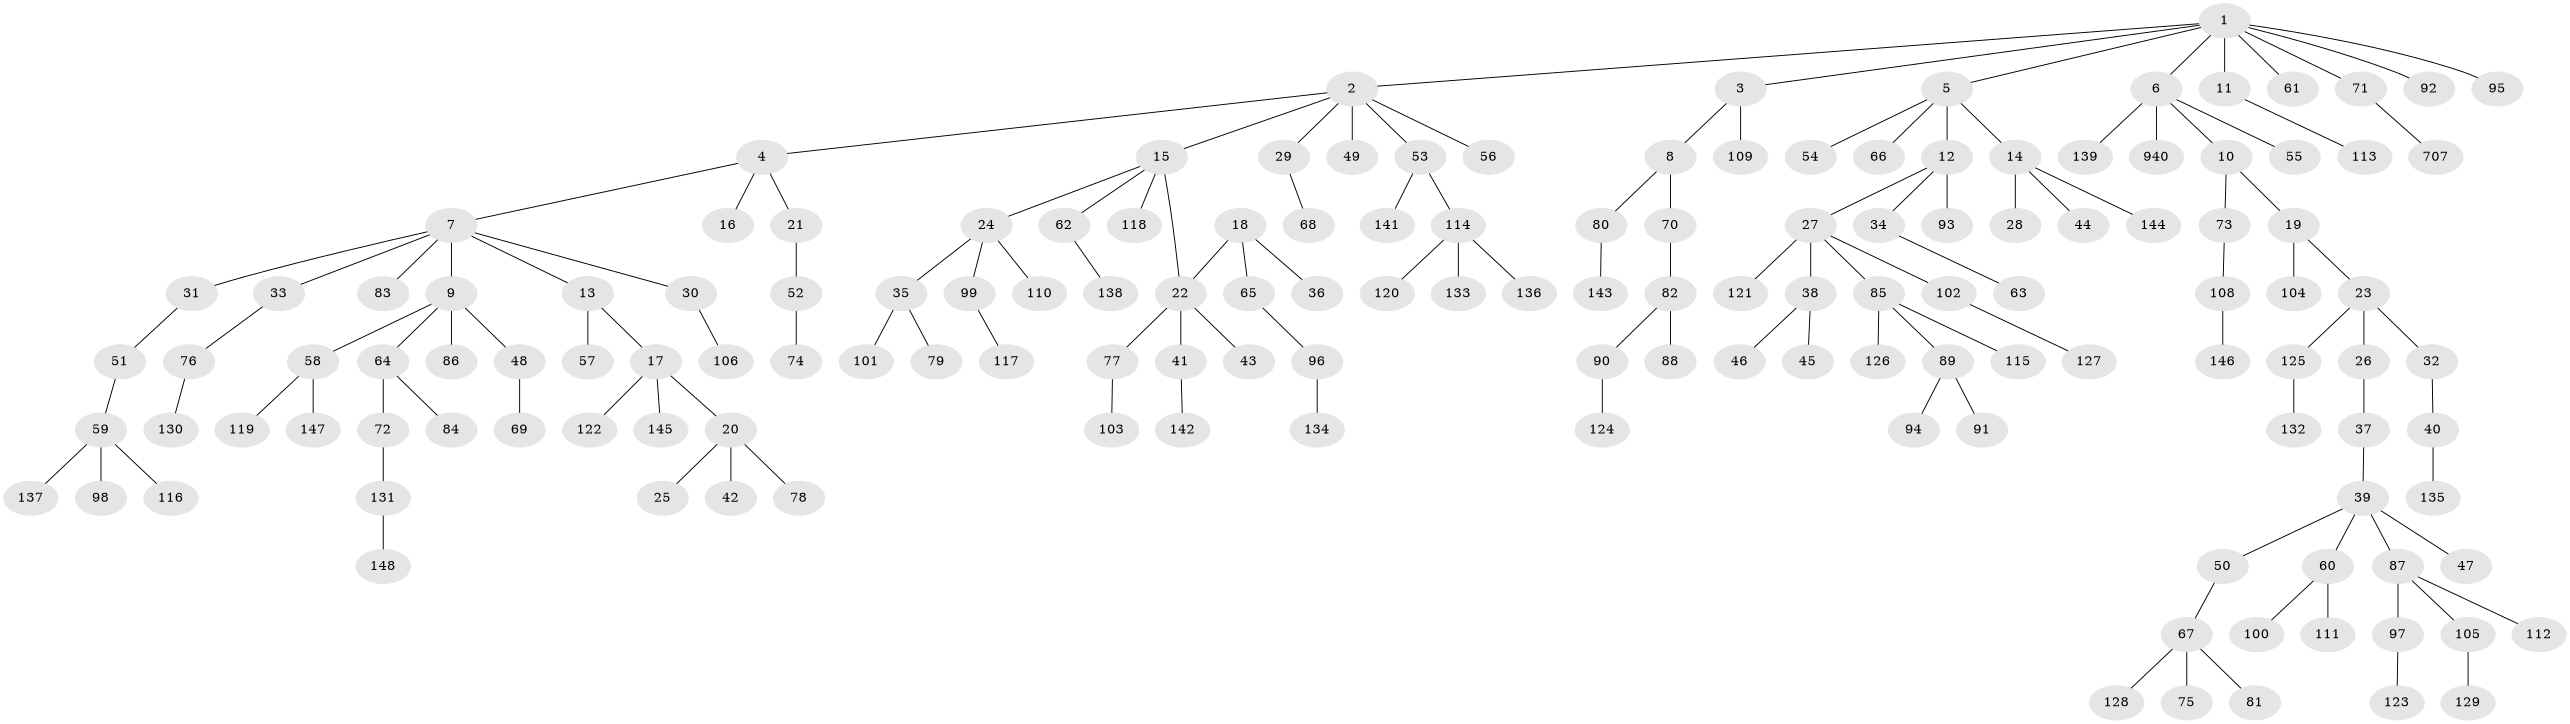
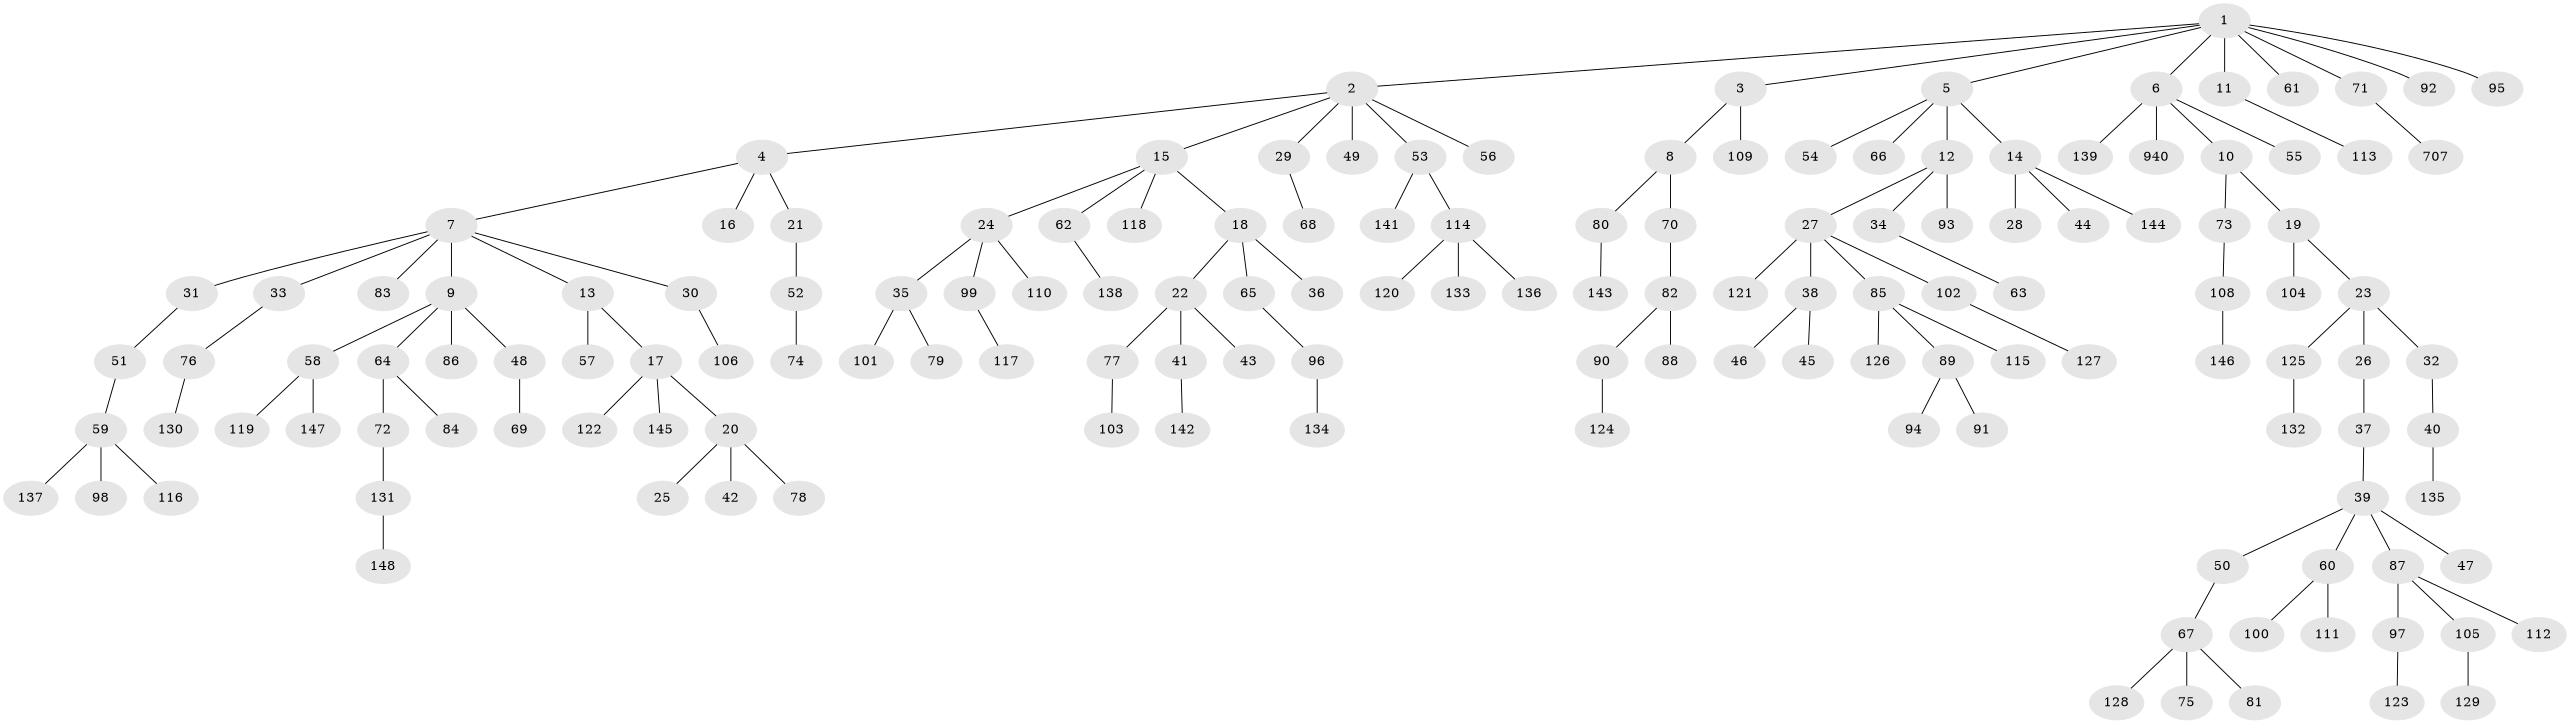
(1173, 225) -> (1201, 191)
